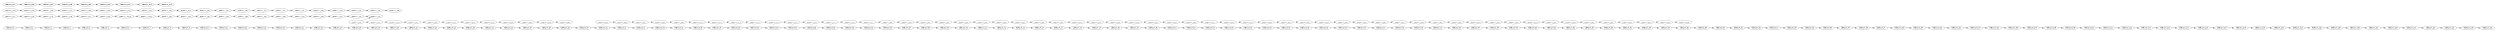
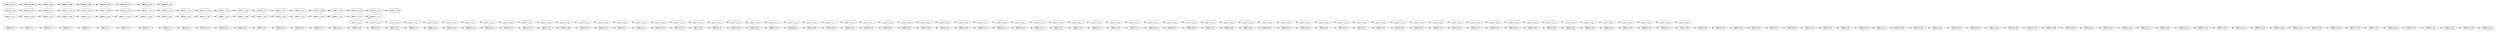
none -> (584, 22)
